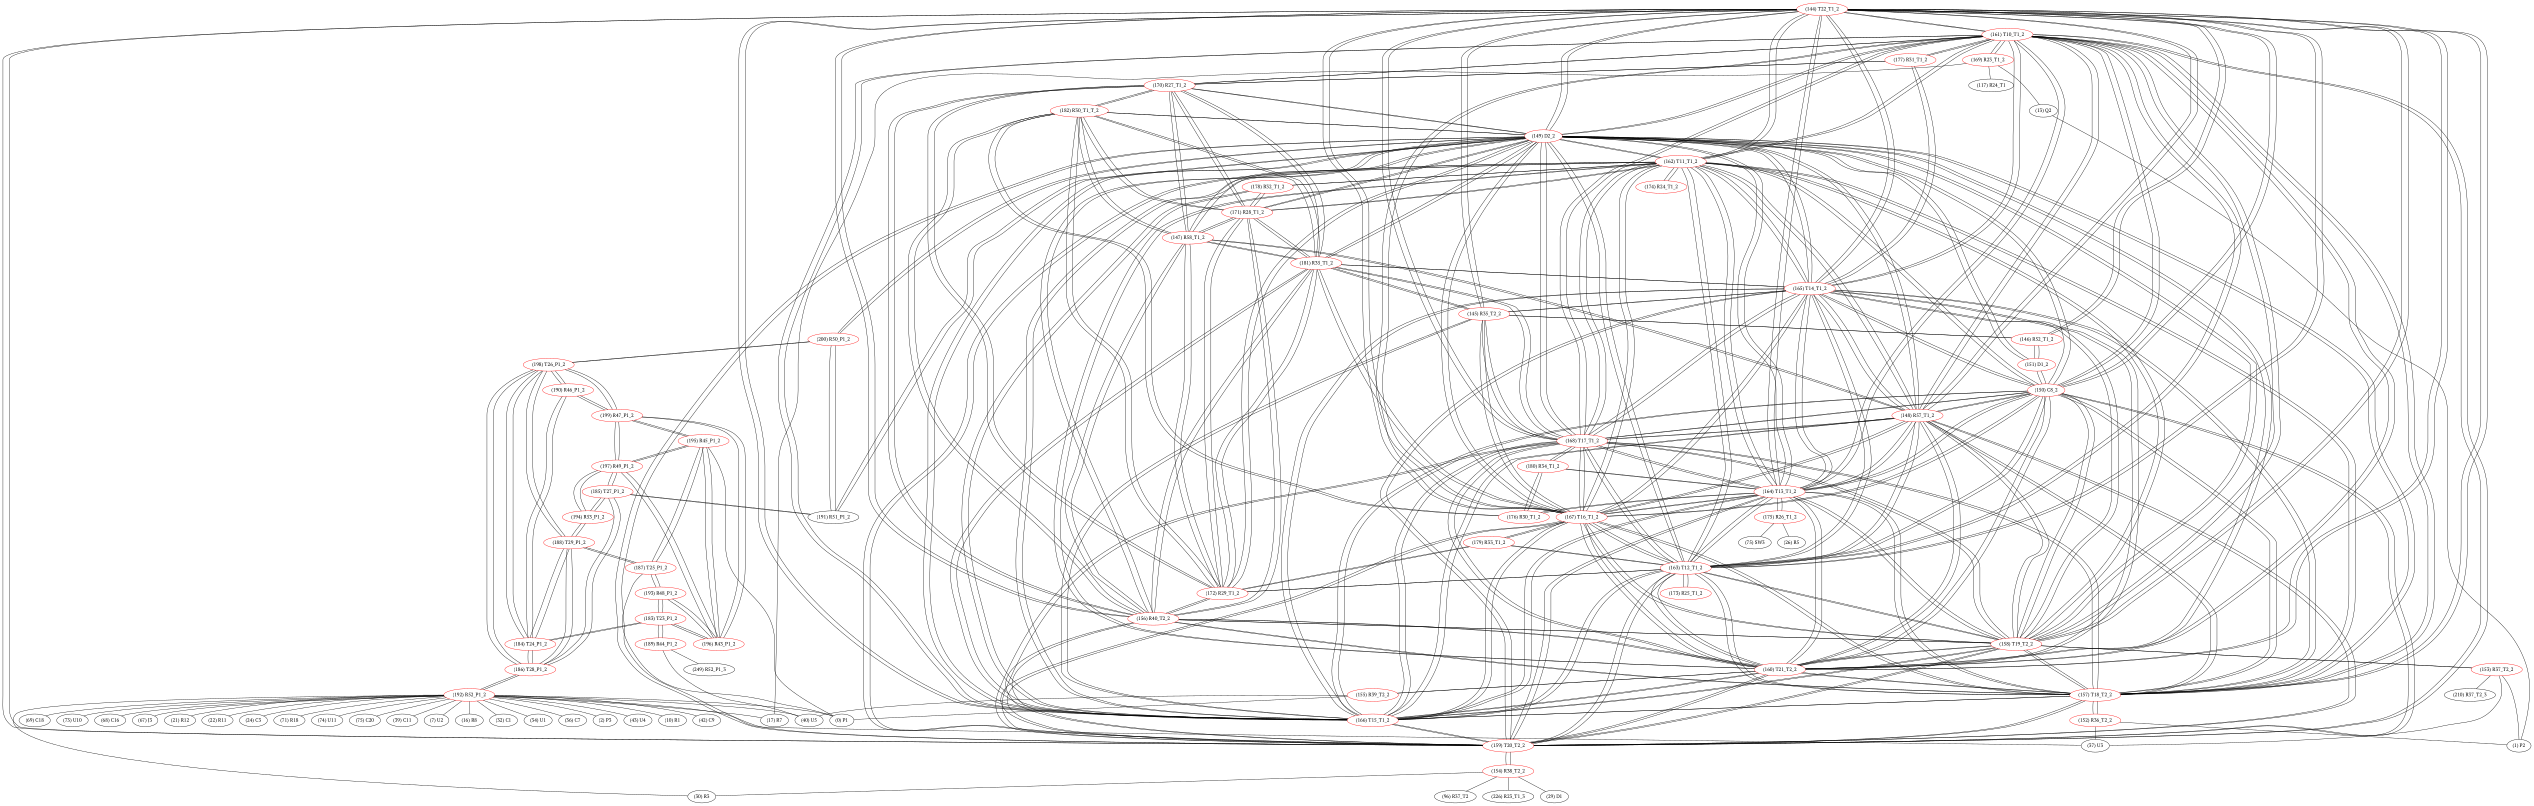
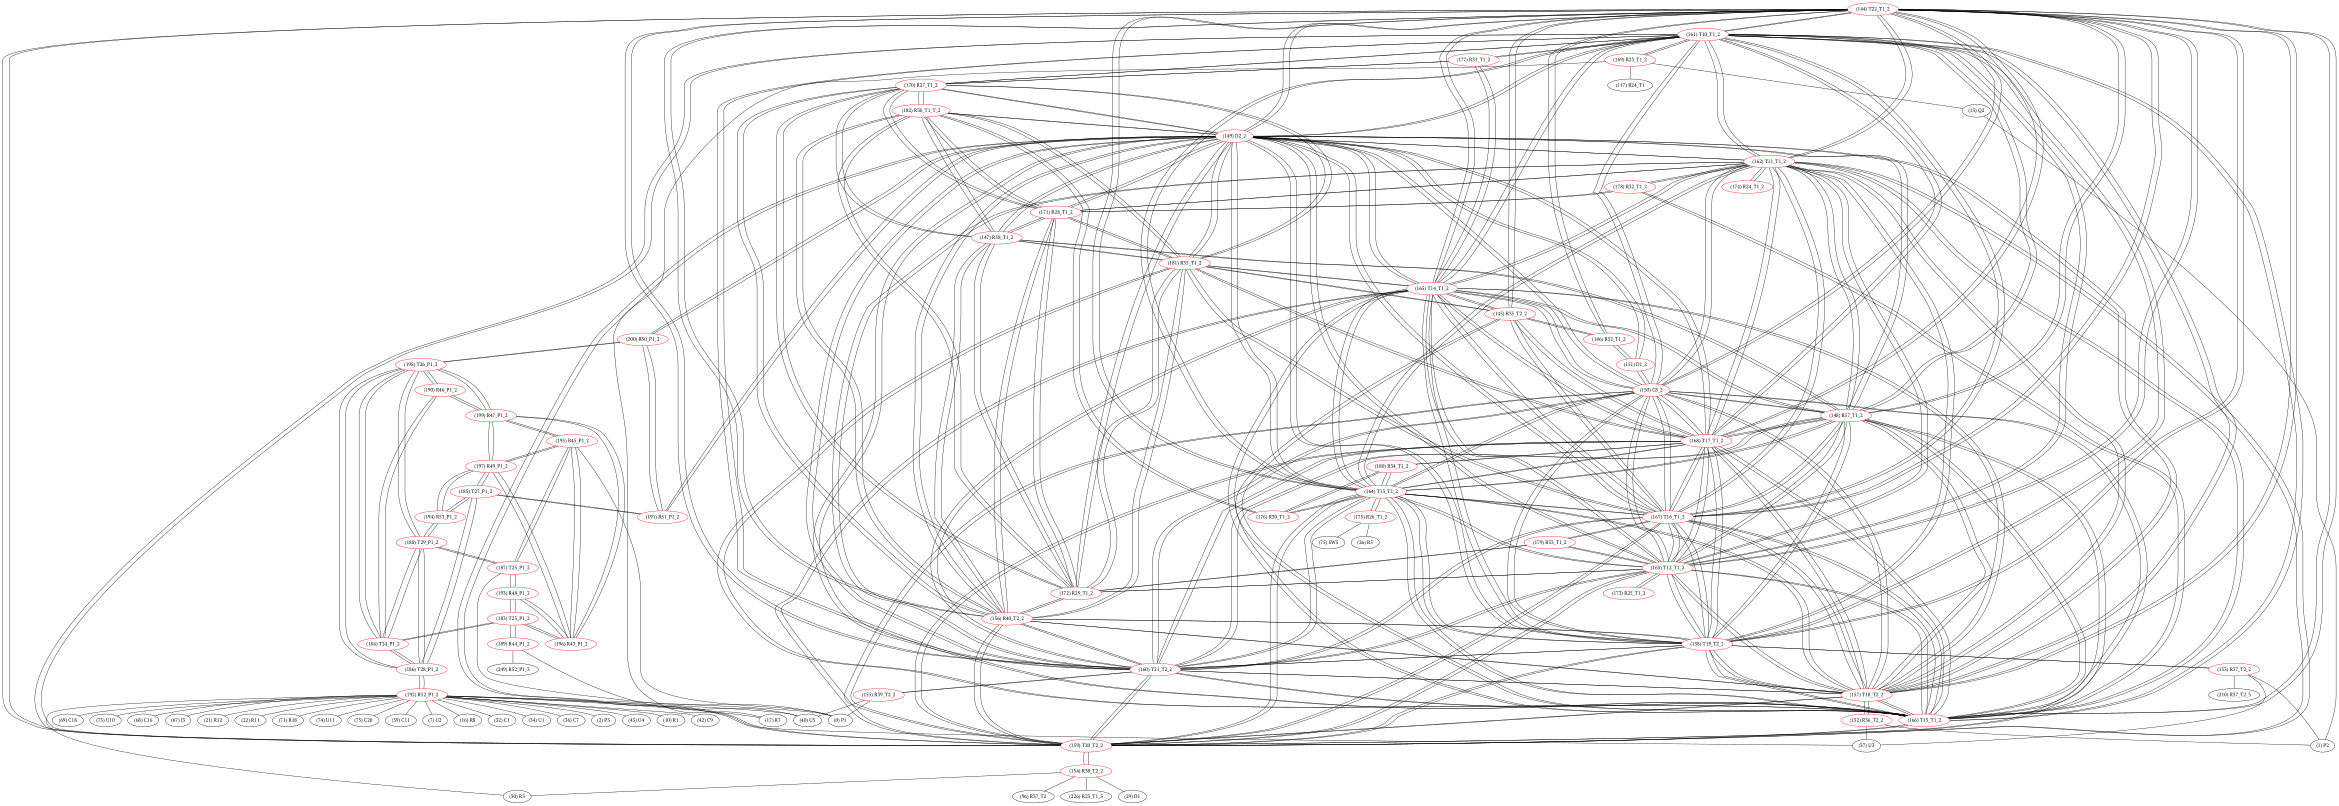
(833, 517) -> (663, 517)
(253, 720) -> none
